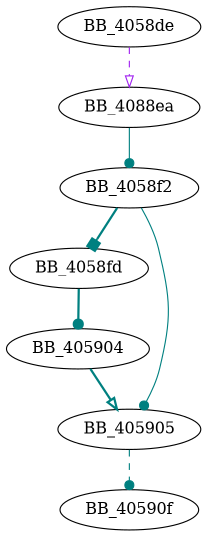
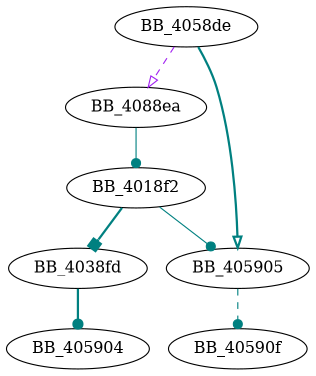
(129, 188) -> (136, 188)
(79, 268) -> (78, 268)
(101, 384) -> (228, 139)
